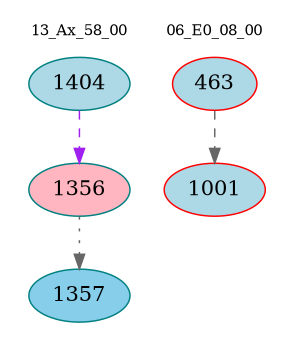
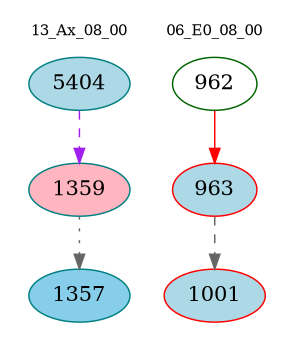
(79, 32) -> (79, 32)
(79, 84) -> (79, 84)
none -> (215, 84)
(215, 84) -> (215, 190)
(79, 190) -> (79, 190)
